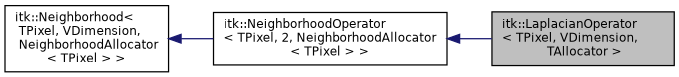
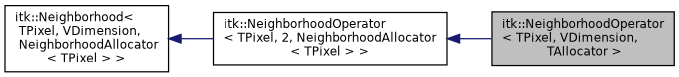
(583, 39) -> (583, 39)
